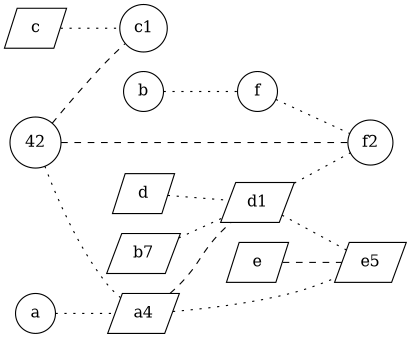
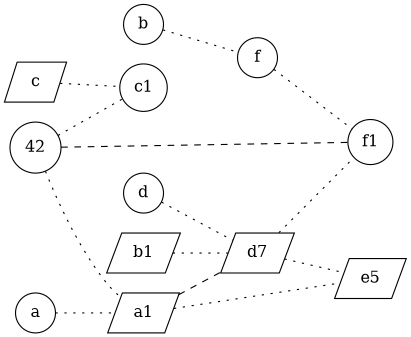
(87, 82) -> (90, 117)
(370, 143) -> (370, 142)
(144, 194) -> (144, 193)
(257, 202) -> (257, 253)
(144, 254) -> (144, 253)
(257, 262) -> none
(144, 313) -> (144, 313)
